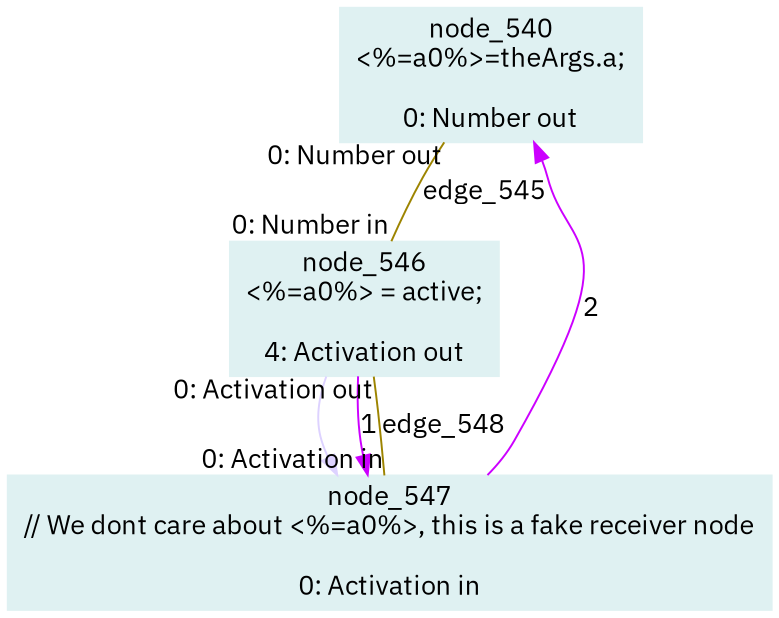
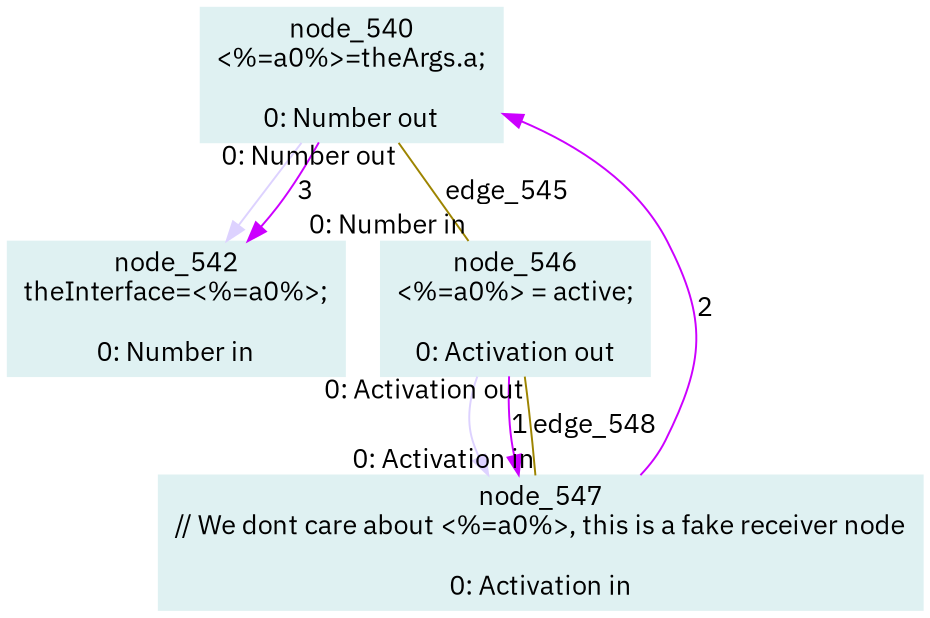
none -> (176, 309)
(364, 309) -> (515, 309)
